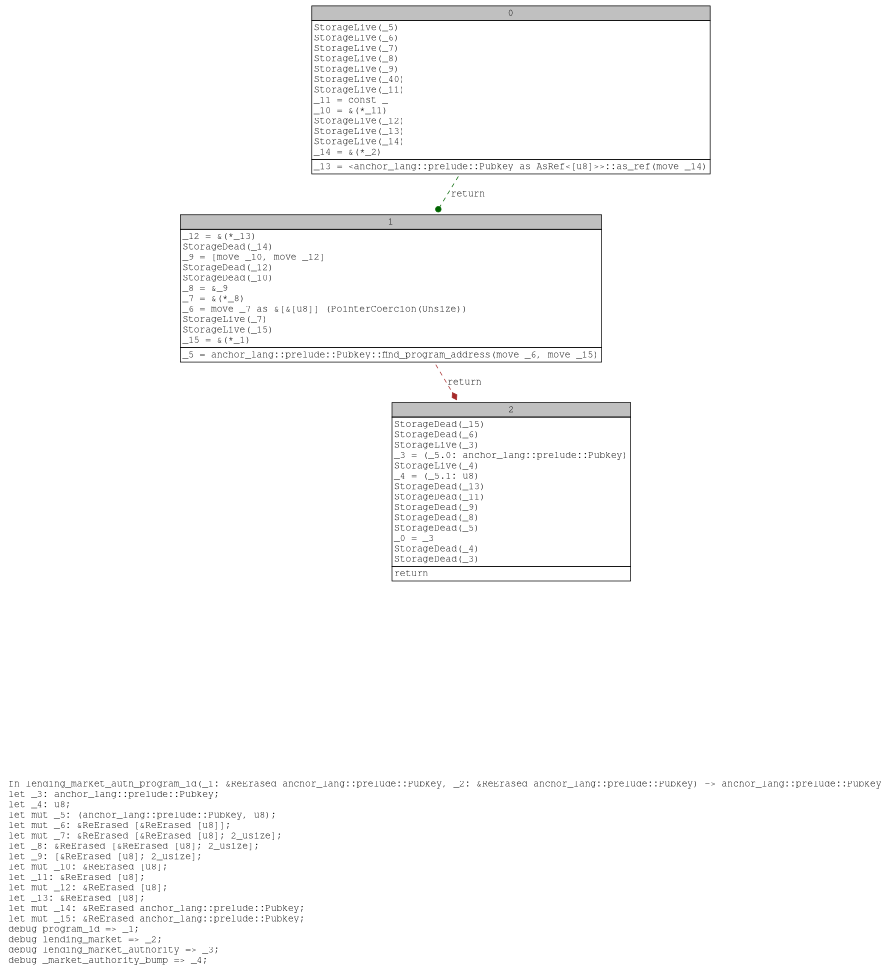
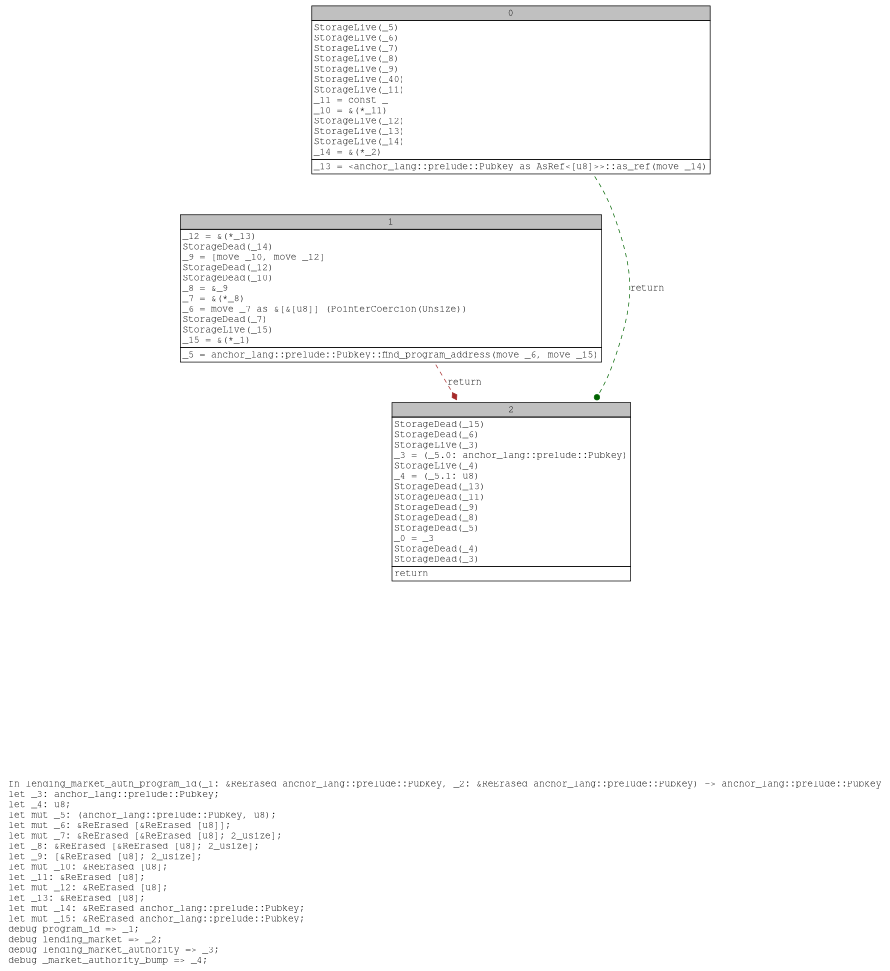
(449, 192) -> (630, 285)
(225, 319) -> (225, 319)
